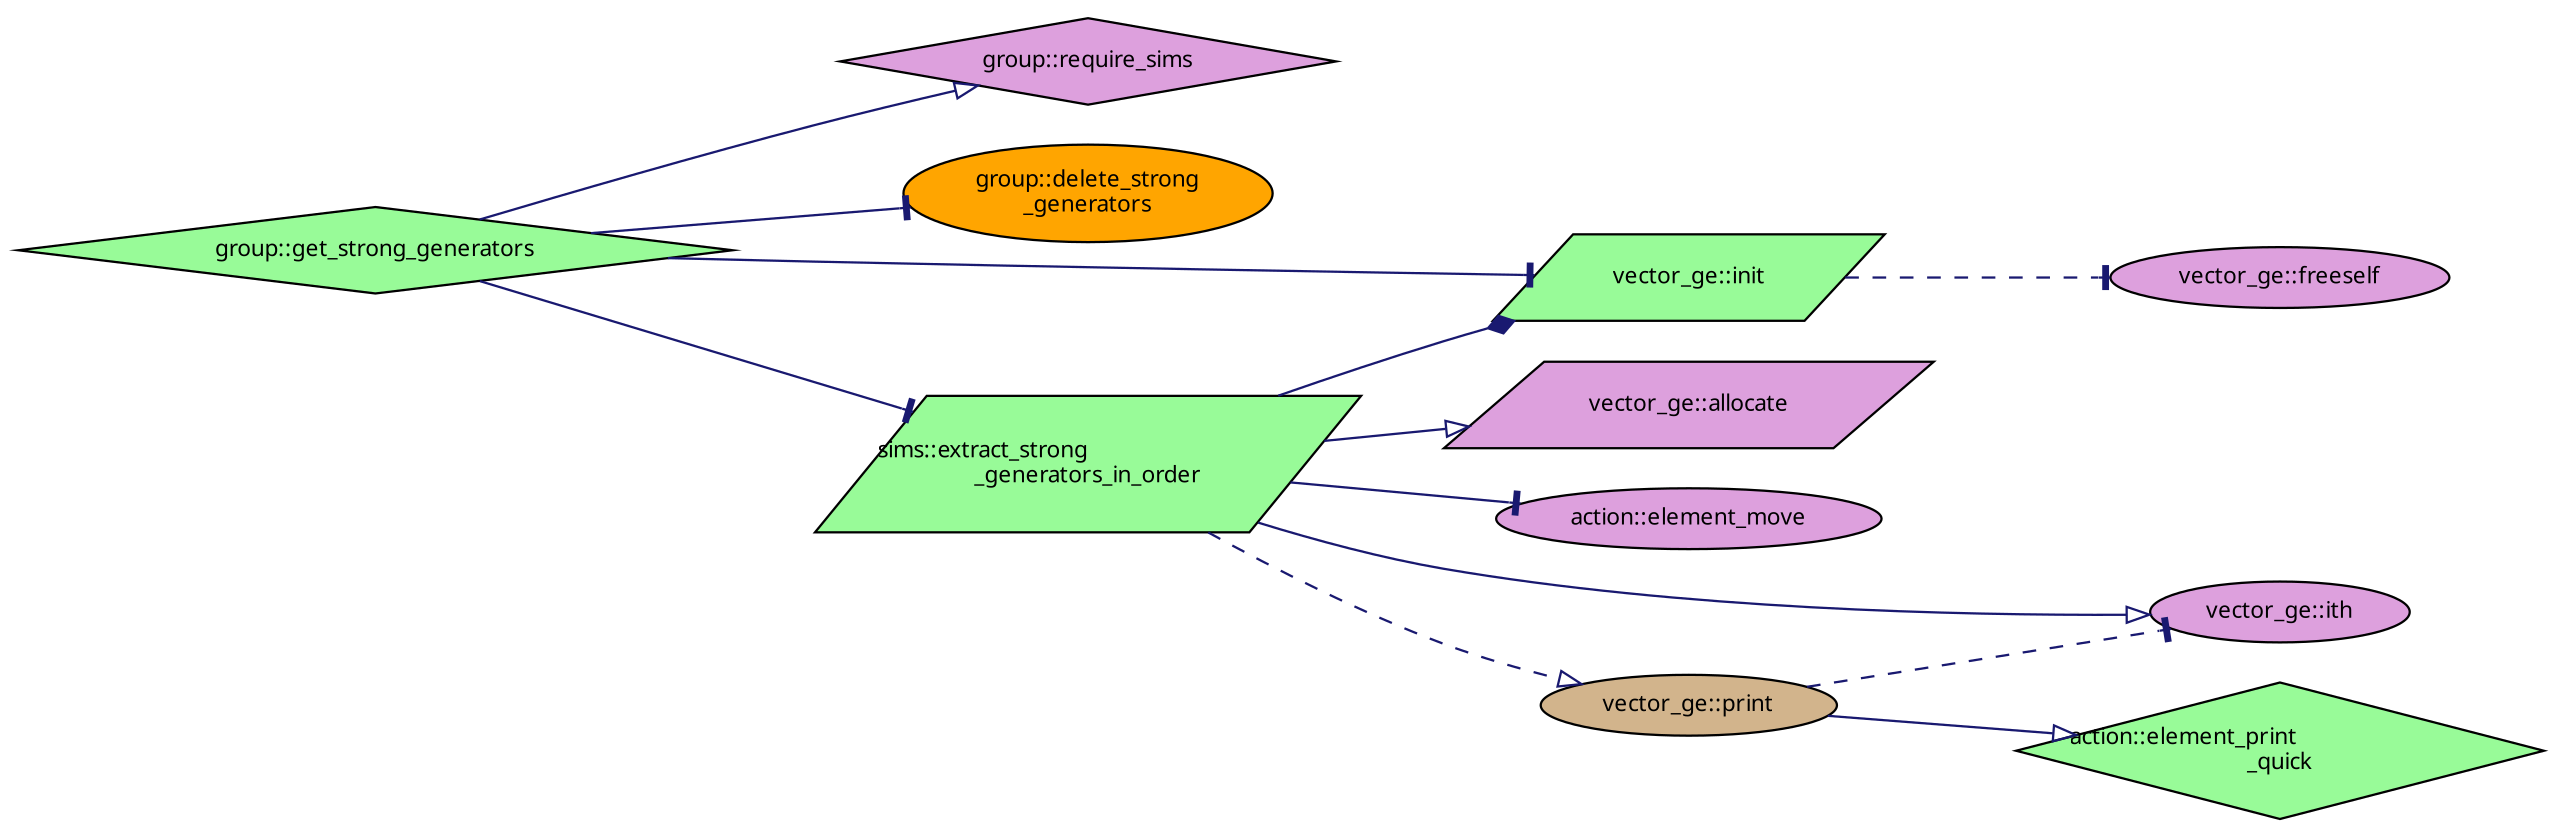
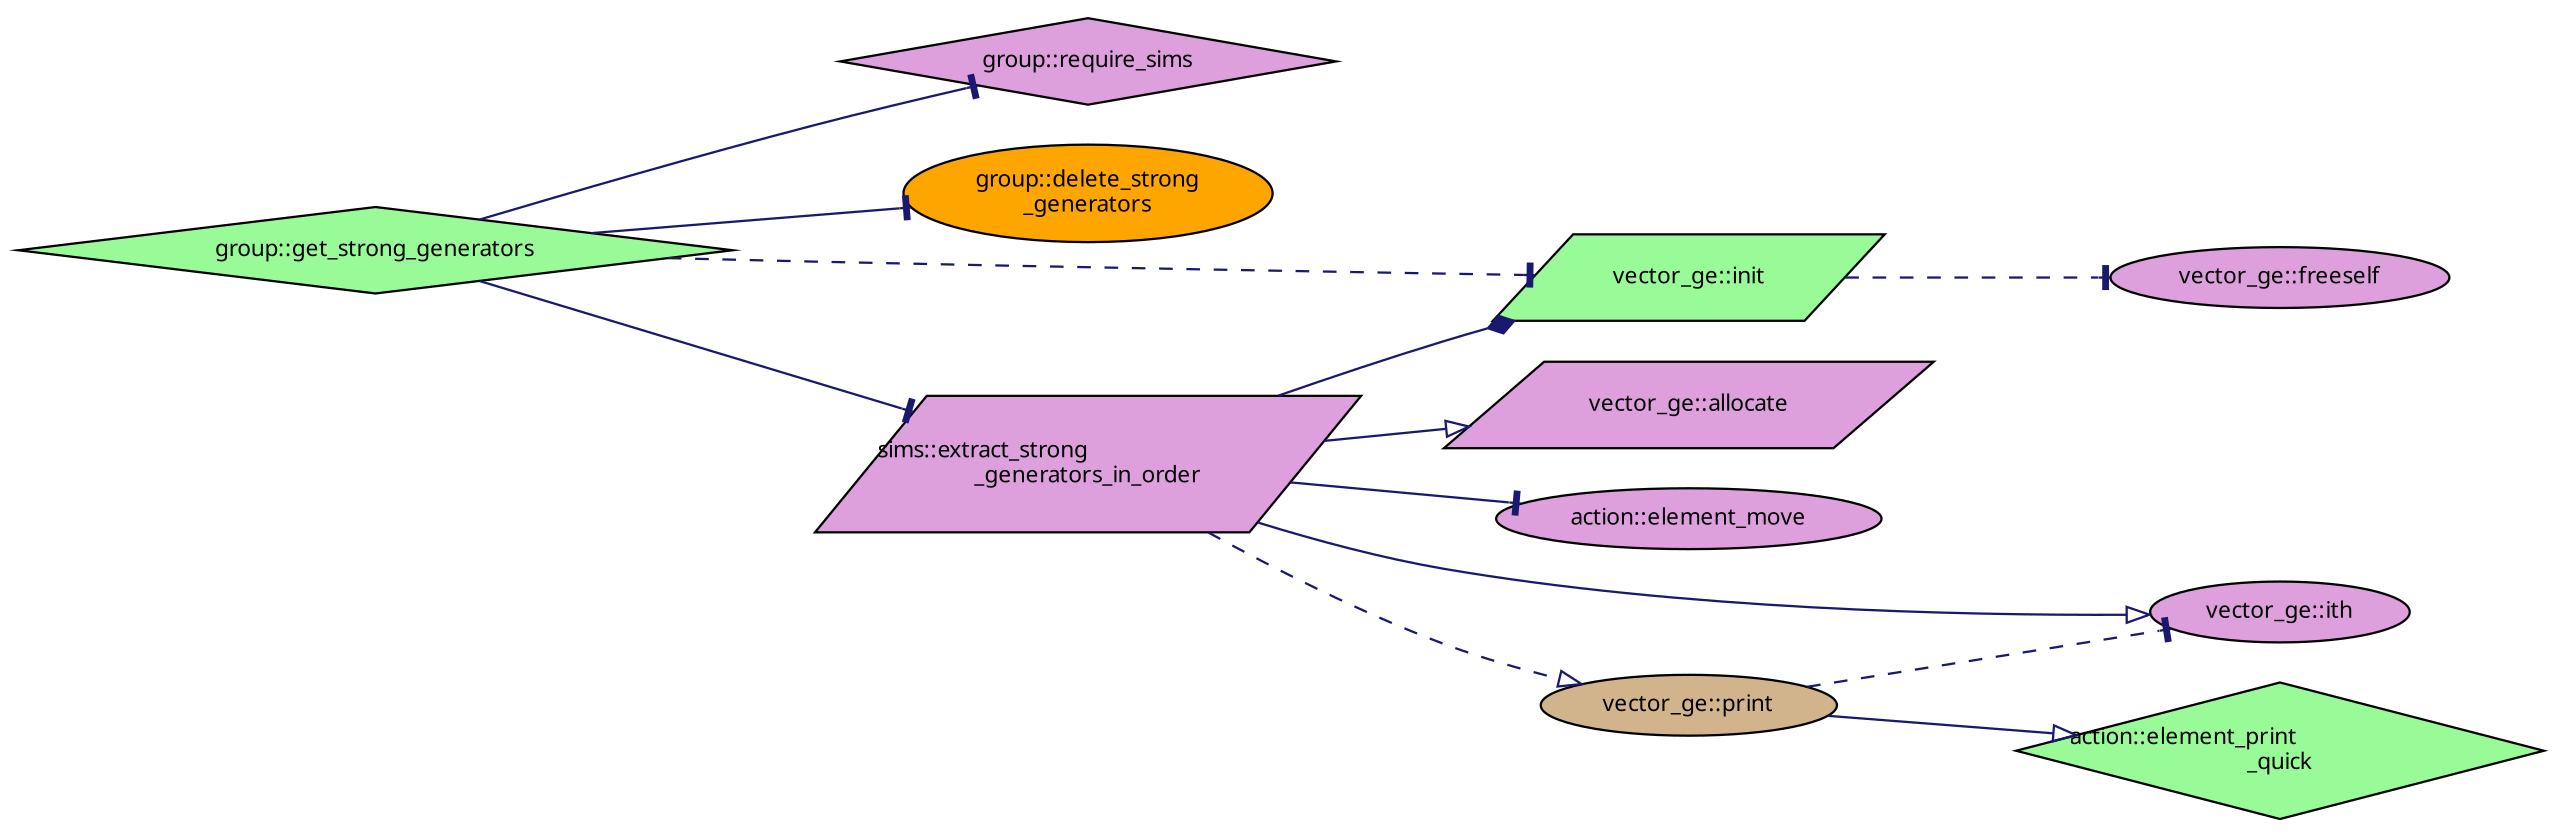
(717, 151) -> (722, 150)
(1095, 267) -> (1095, 267)
(1088, 464) -> (1088, 464)
